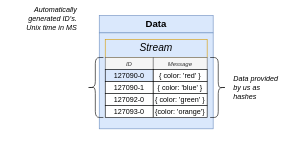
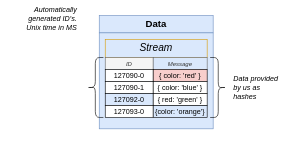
(180, 63) -> (180, 63)
(129, 75) -> (129, 75)
(180, 75) -> (180, 75)
(129, 99) -> (129, 99)
(180, 99) -> (180, 99)
(180, 111) -> (180, 111)
